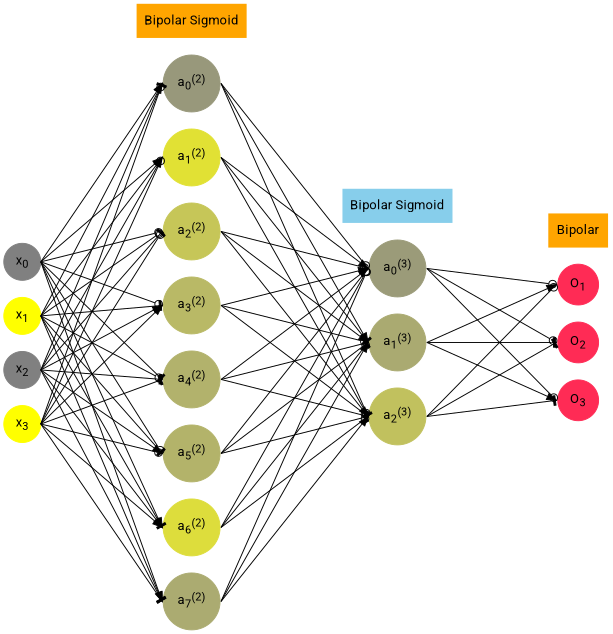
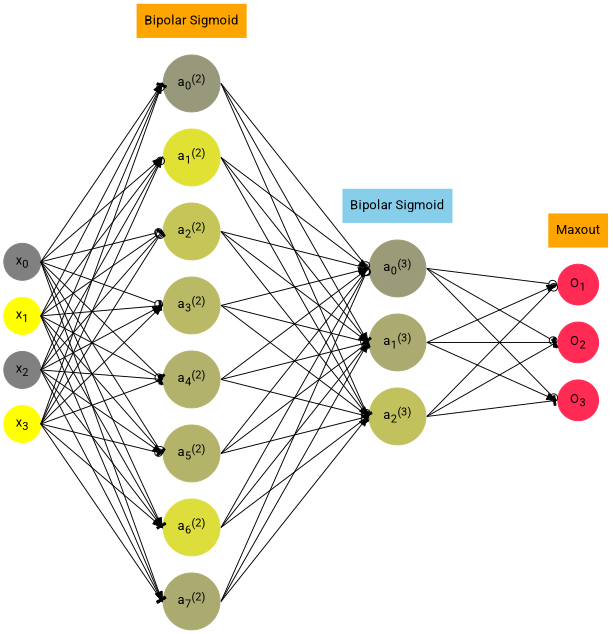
(578, 231) -> (578, 231)
